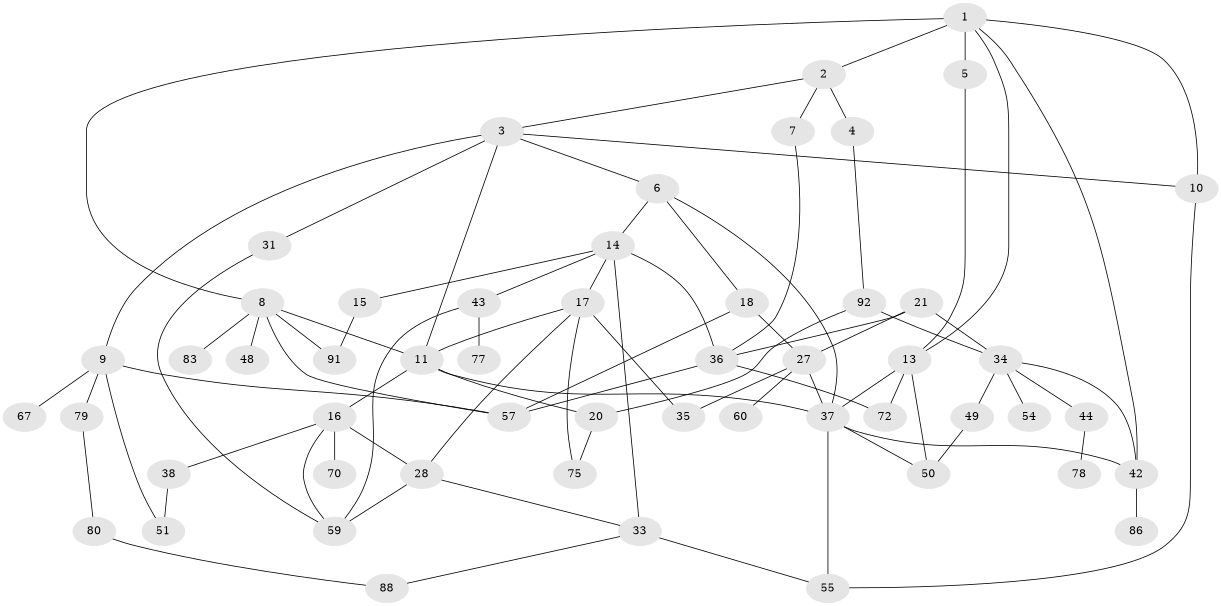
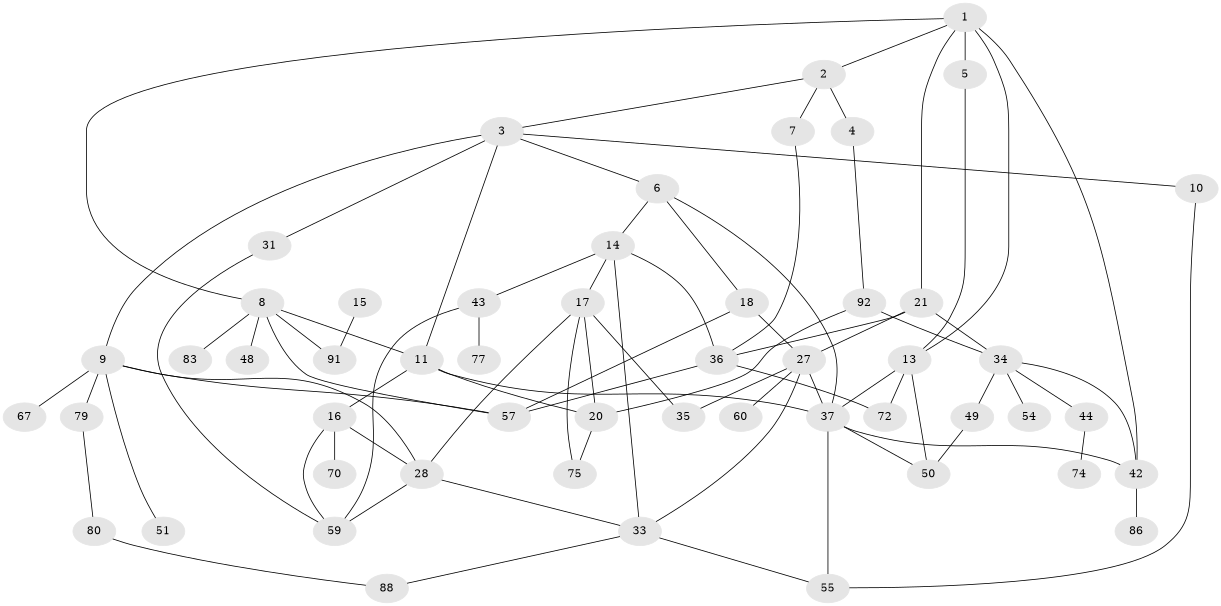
(1137, 46) -> (922, 156)
(487, 274) -> none
(500, 328) -> (590, 360)
none -> (284, 379)
none -> (741, 460)
(169, 474) -> none
(1079, 474) -> (1079, 474)
